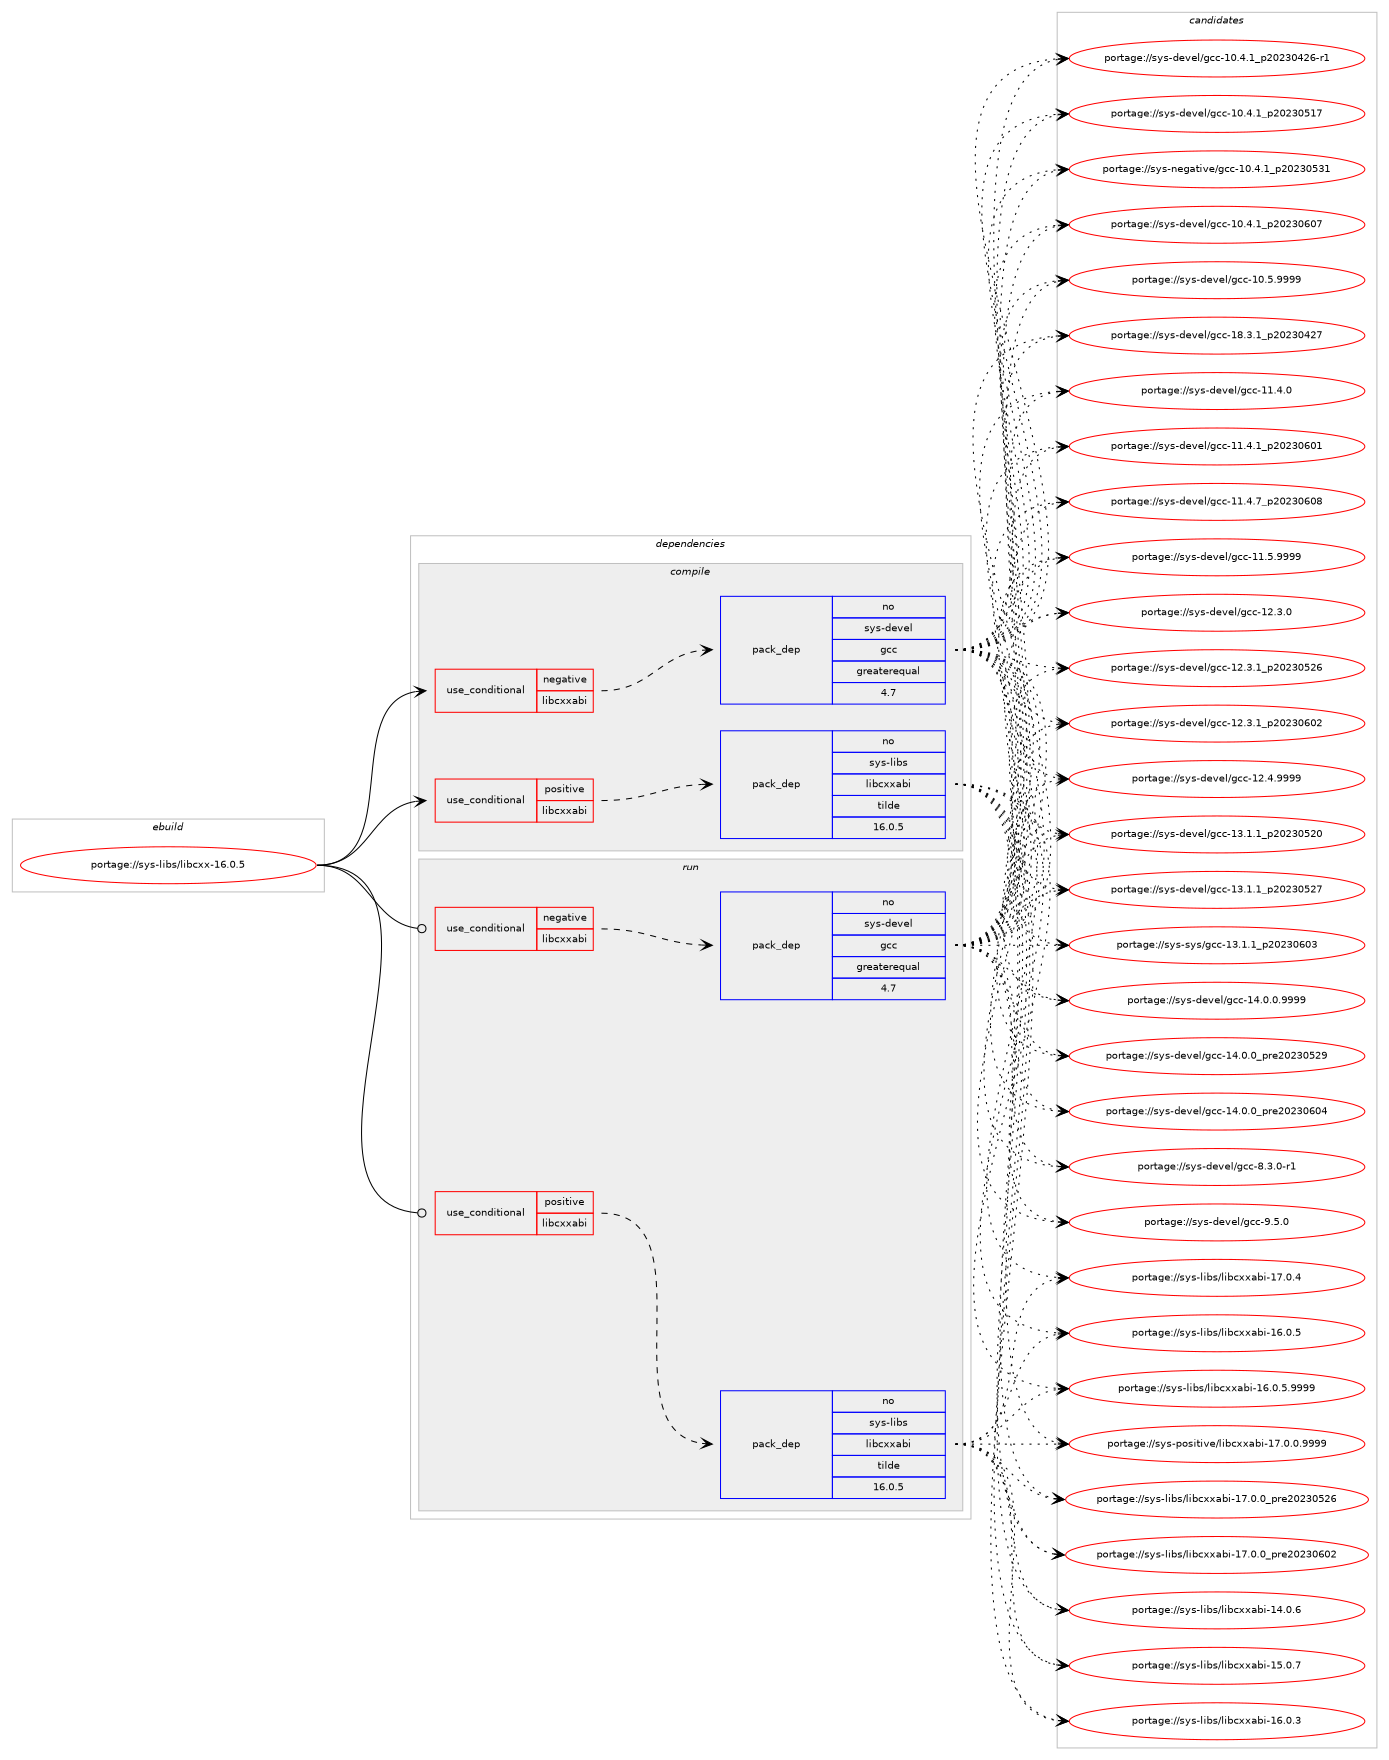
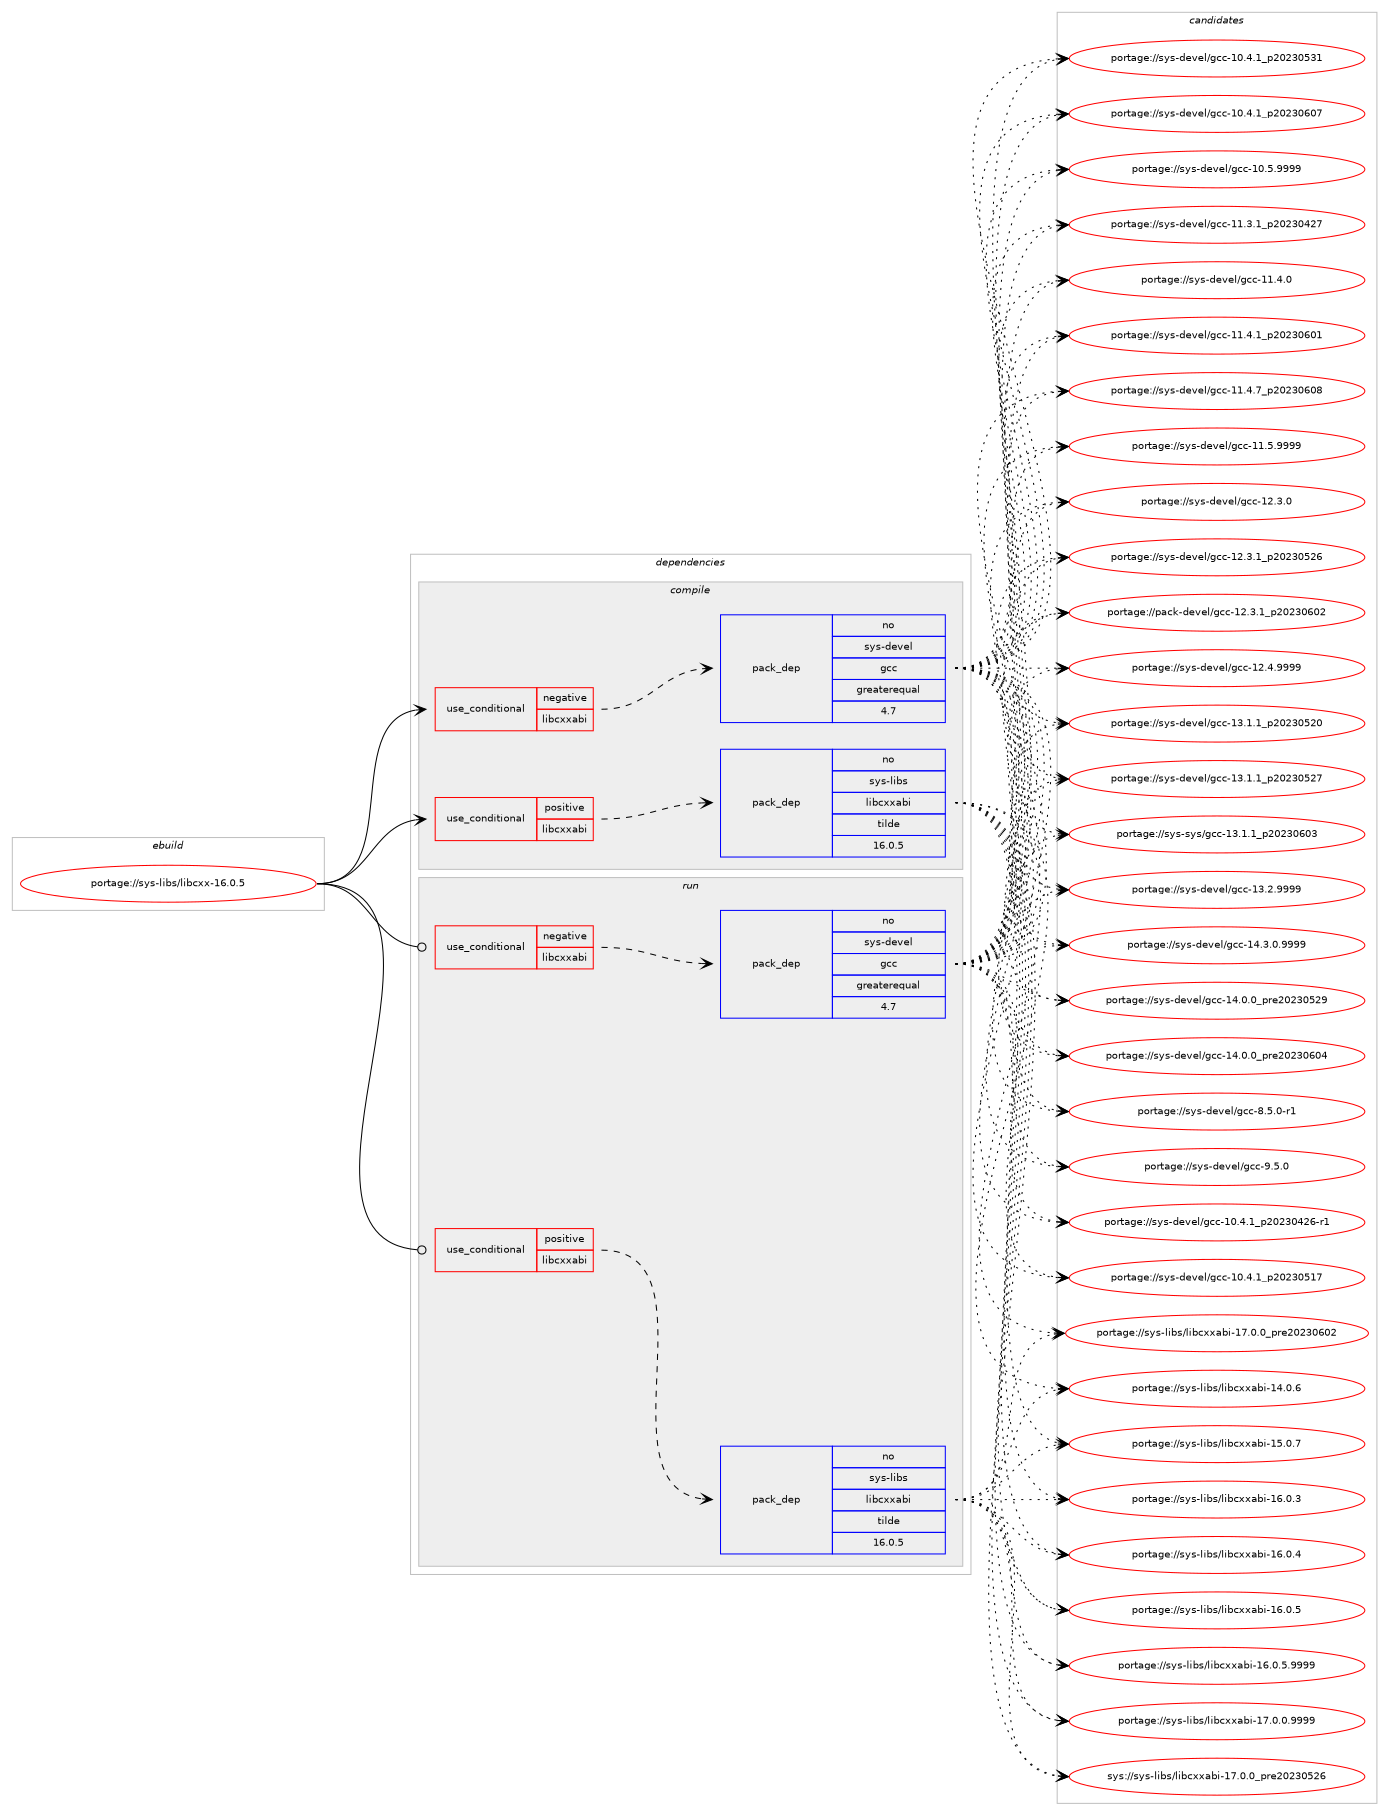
(1217, 169) -> (1217, 59)
(1217, 336) -> (1217, 225)
(1217, 724) -> (1217, 613)
none -> (1217, 890)
(1217, 1001) -> (1217, 945)
(1217, 1167) -> (1217, 1112)
(1217, 1278) -> (1217, 1555)
(1217, 1444) -> (1217, 1721)
(1217, 1500) -> (1217, 1777)
